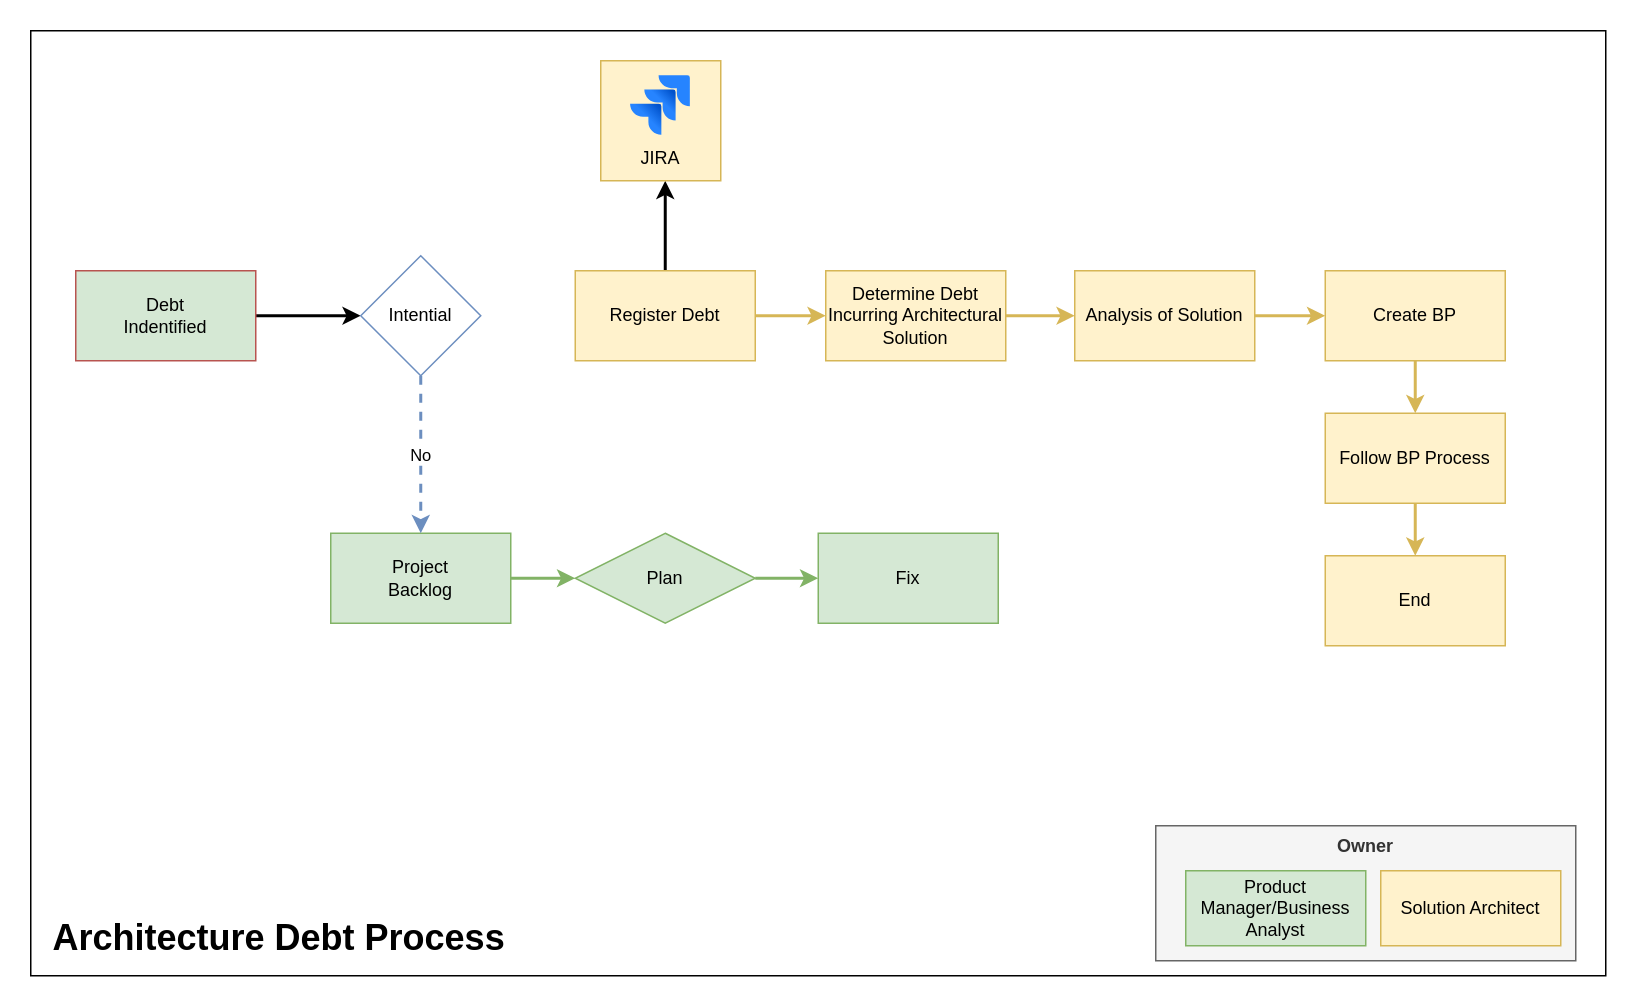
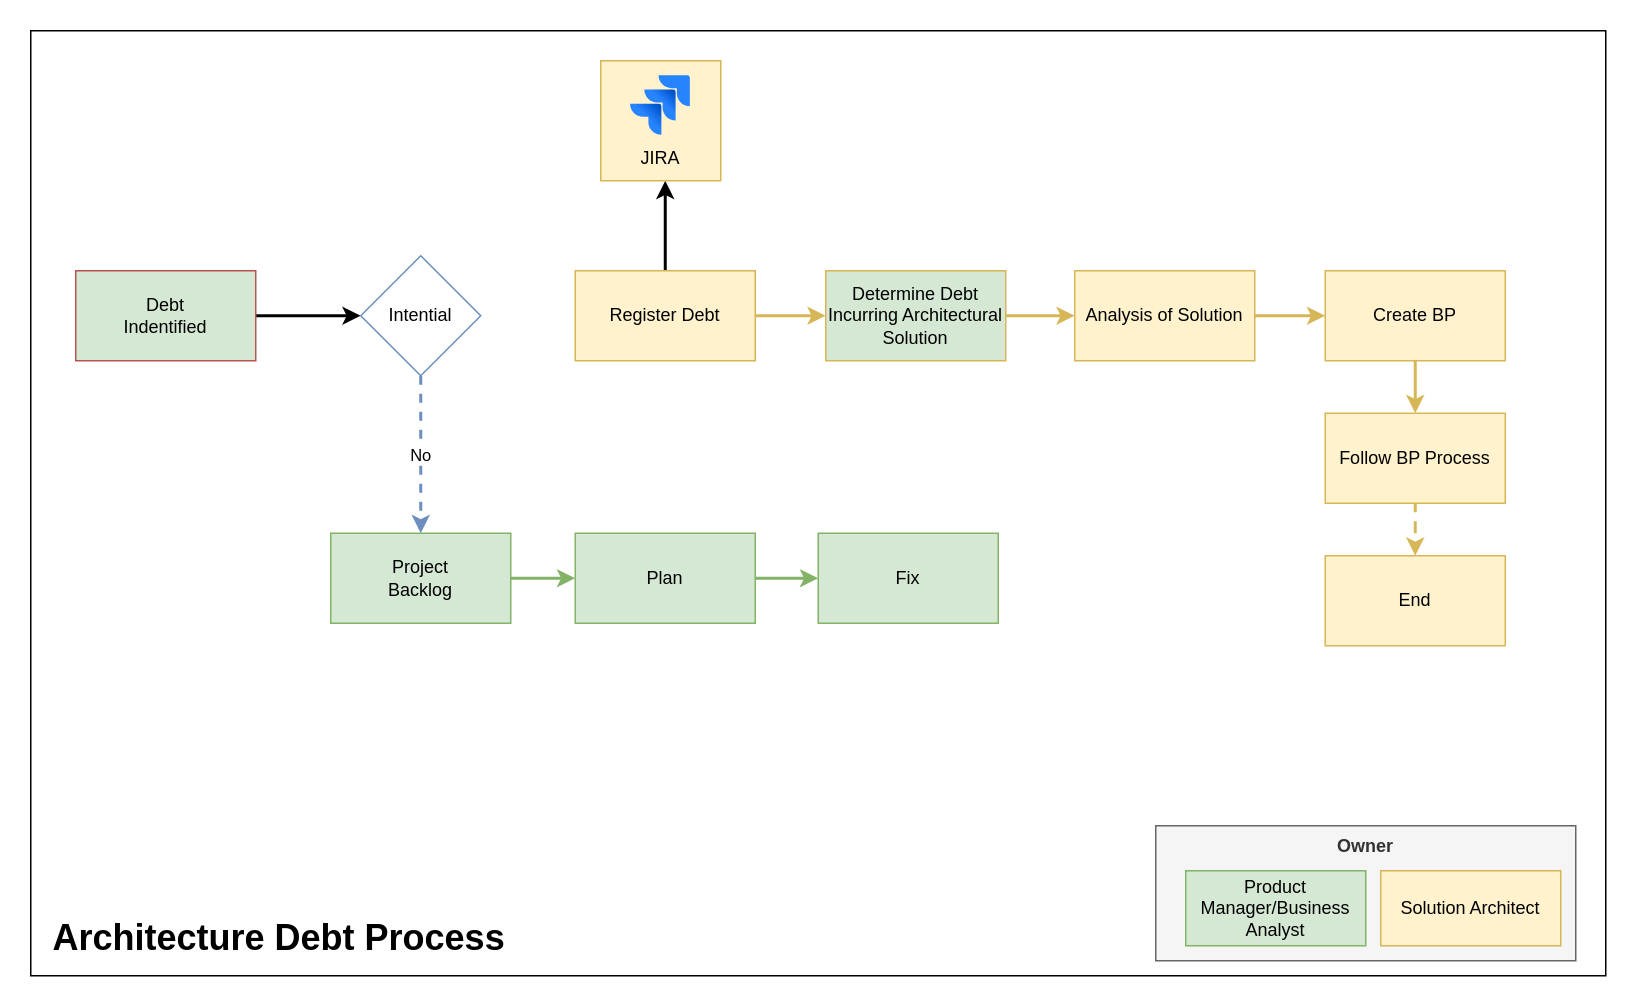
(916, 316) -> (916, 316)
(1415, 516) -> (1415, 516)
(665, 578) -> (665, 578)
